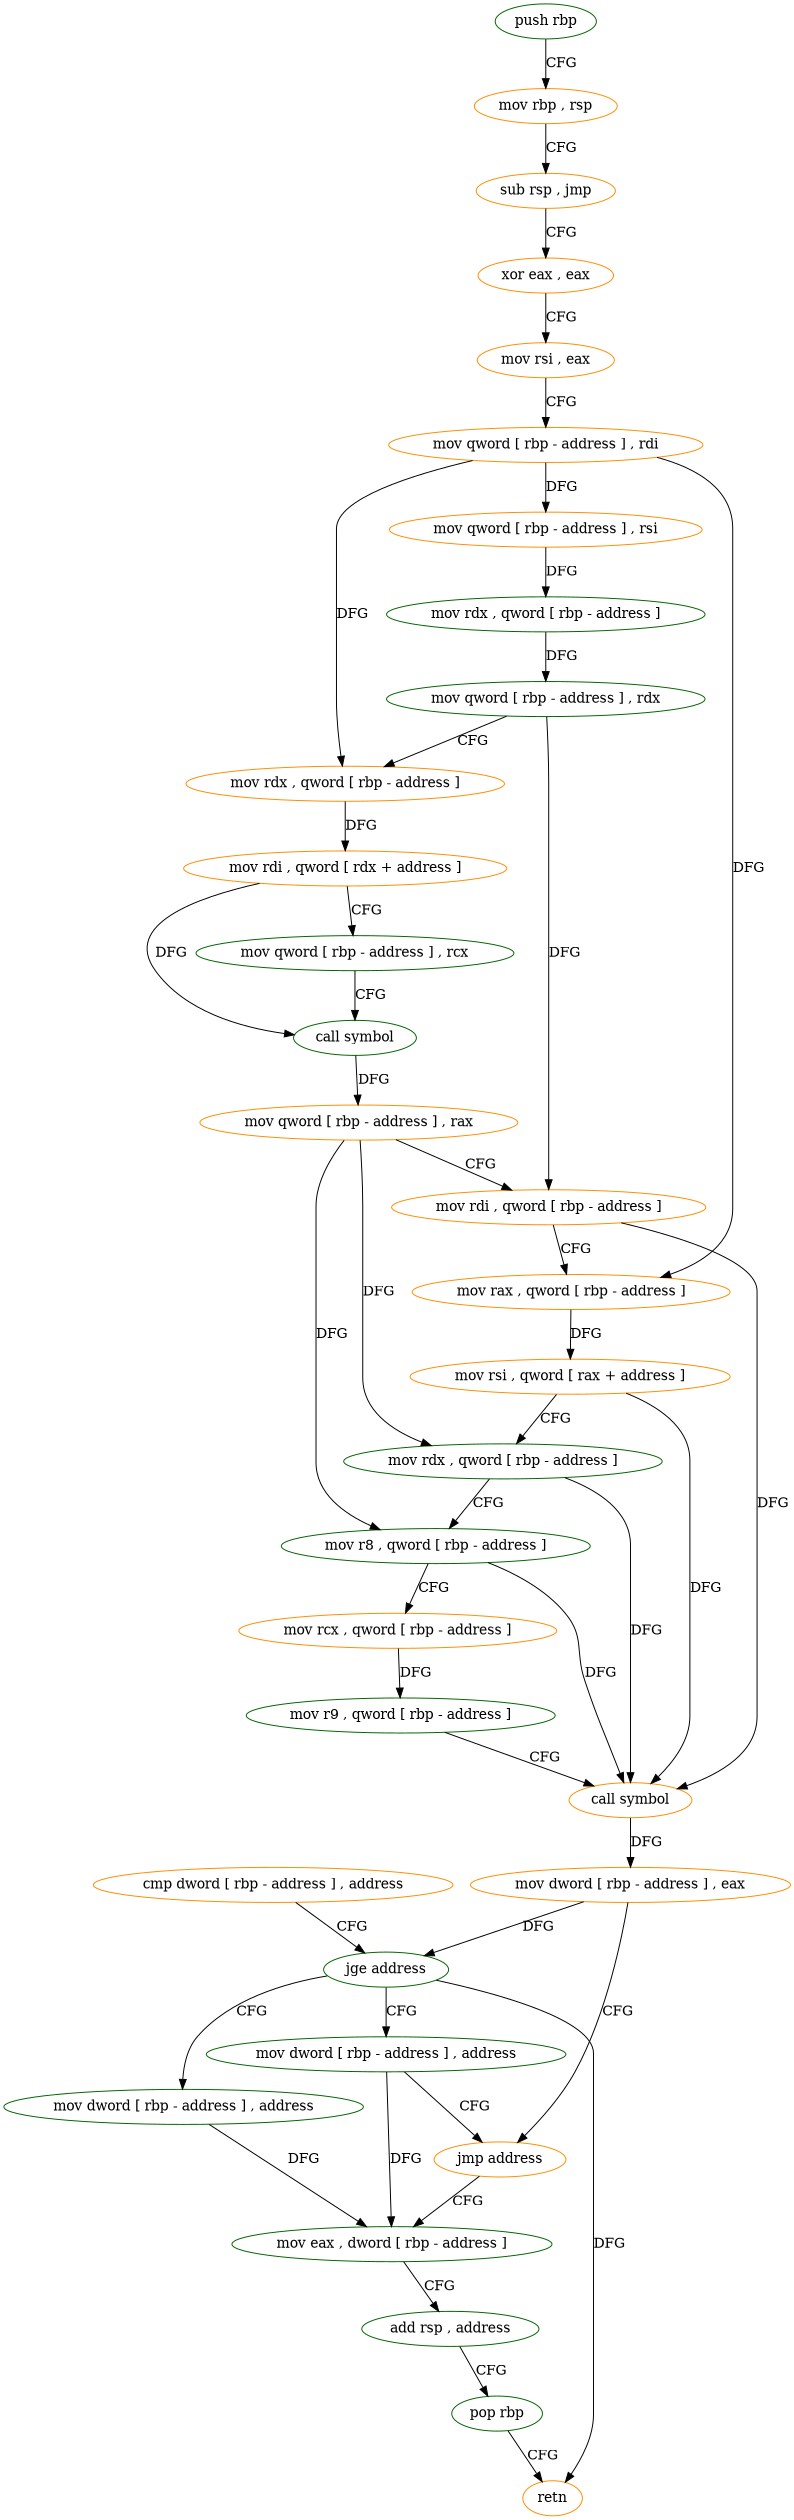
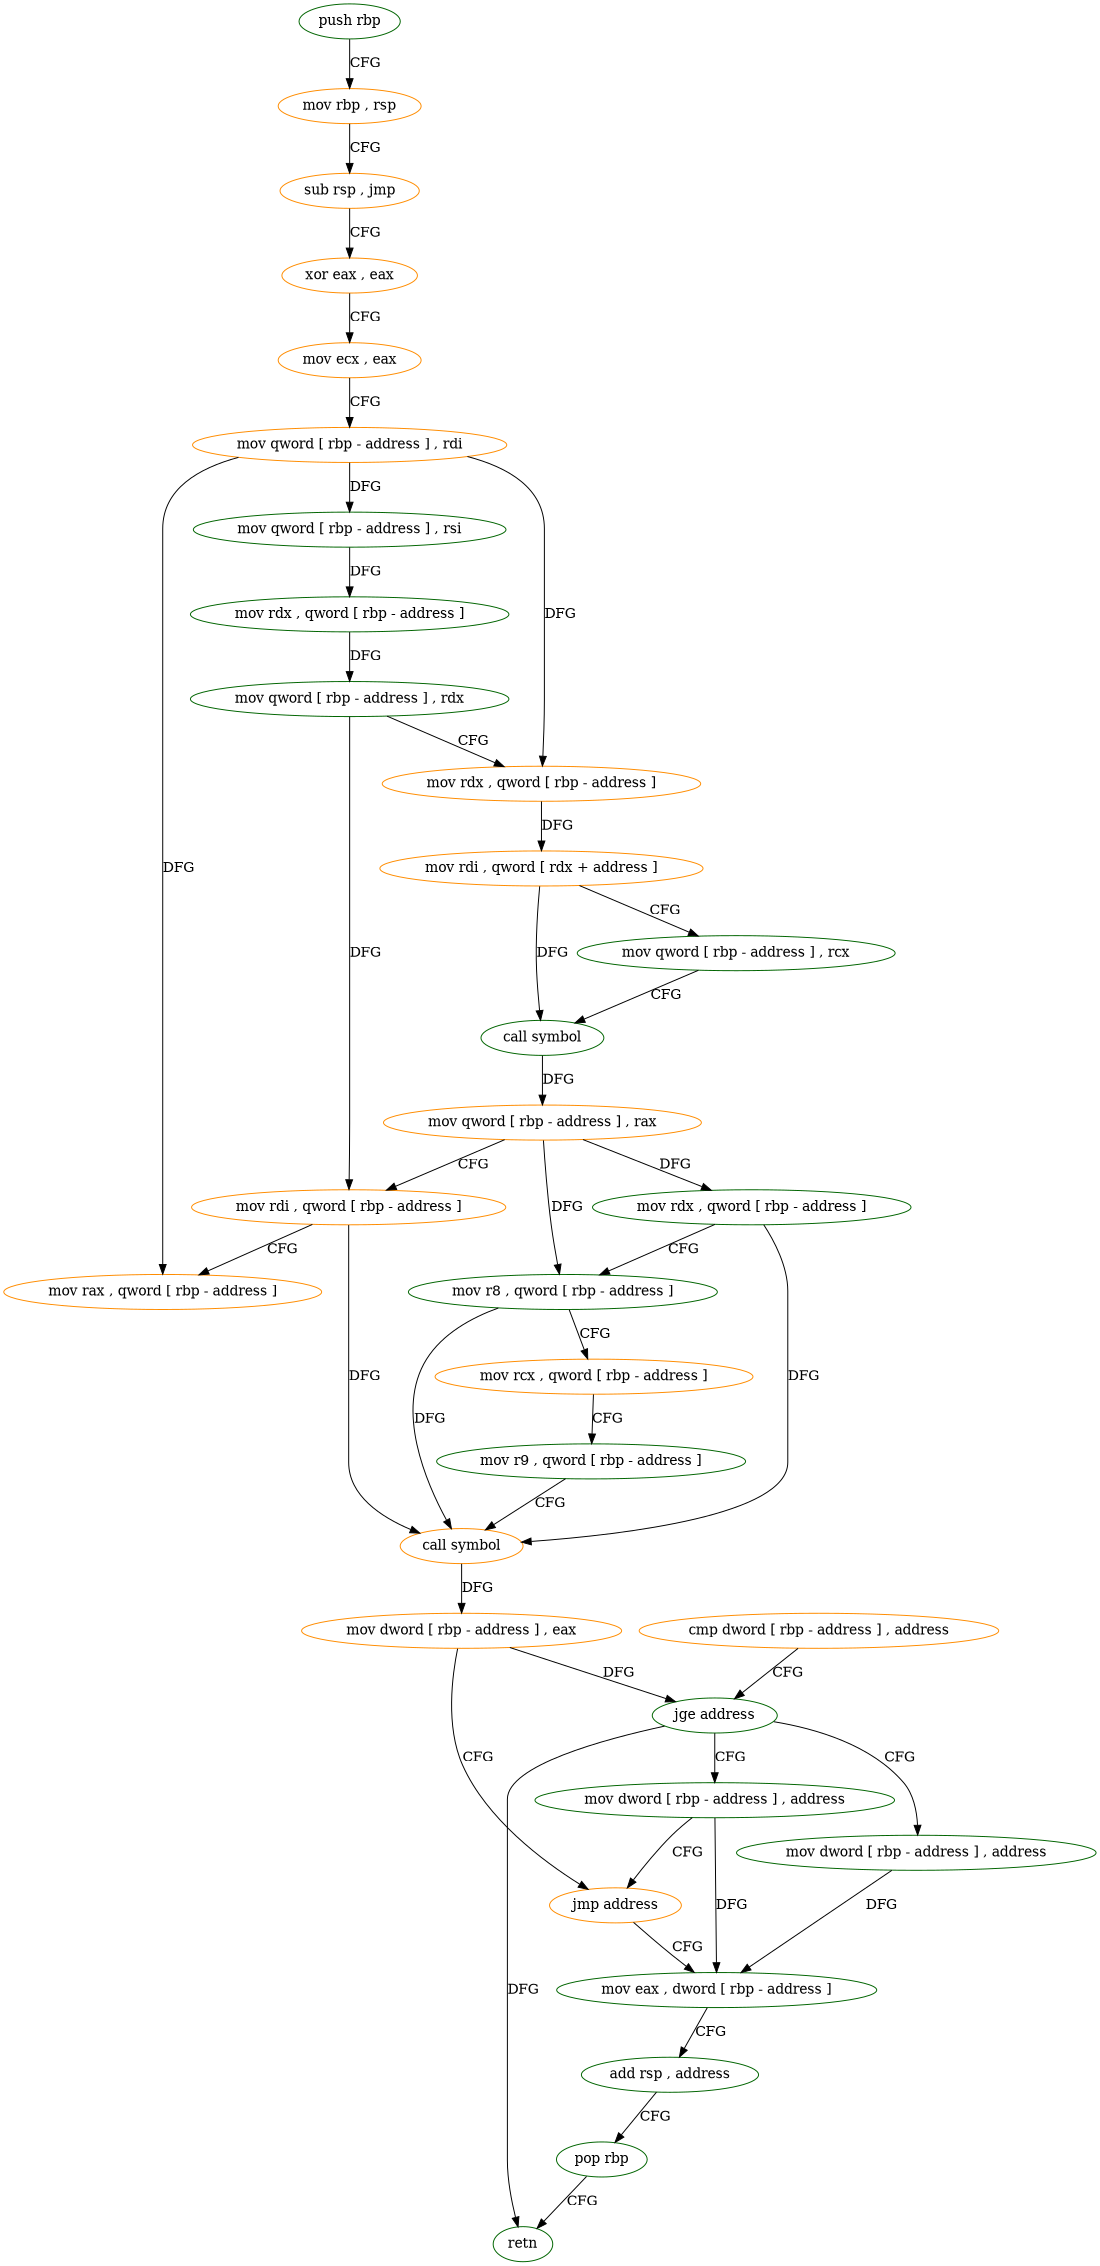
(546, 360) -> (350, 360)
(546, 530) -> (350, 530)
(570, 1377) -> none
(416, 1673) -> (608, 1419)
(553, 2498) -> (523, 2244)
